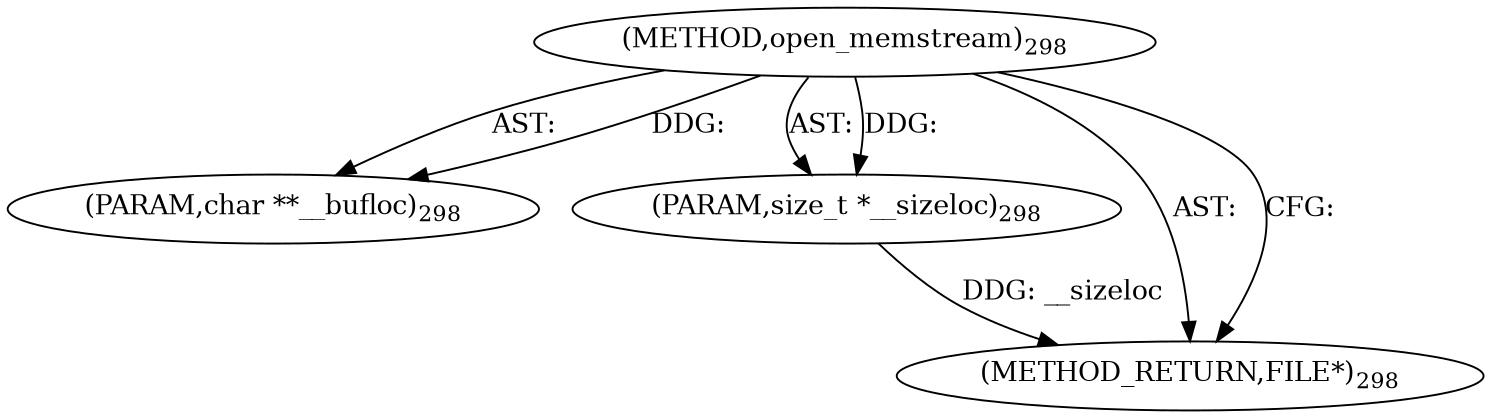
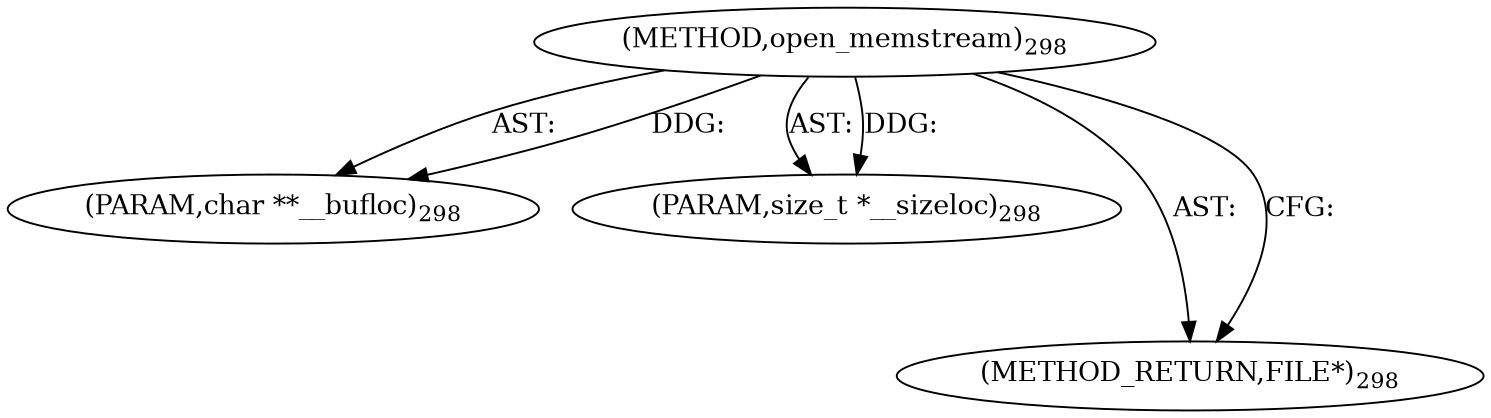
(953, 302) -> none
